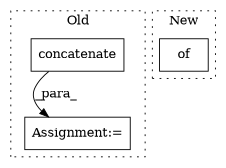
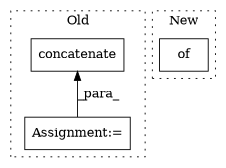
(34, 90) -> (78, 99)
